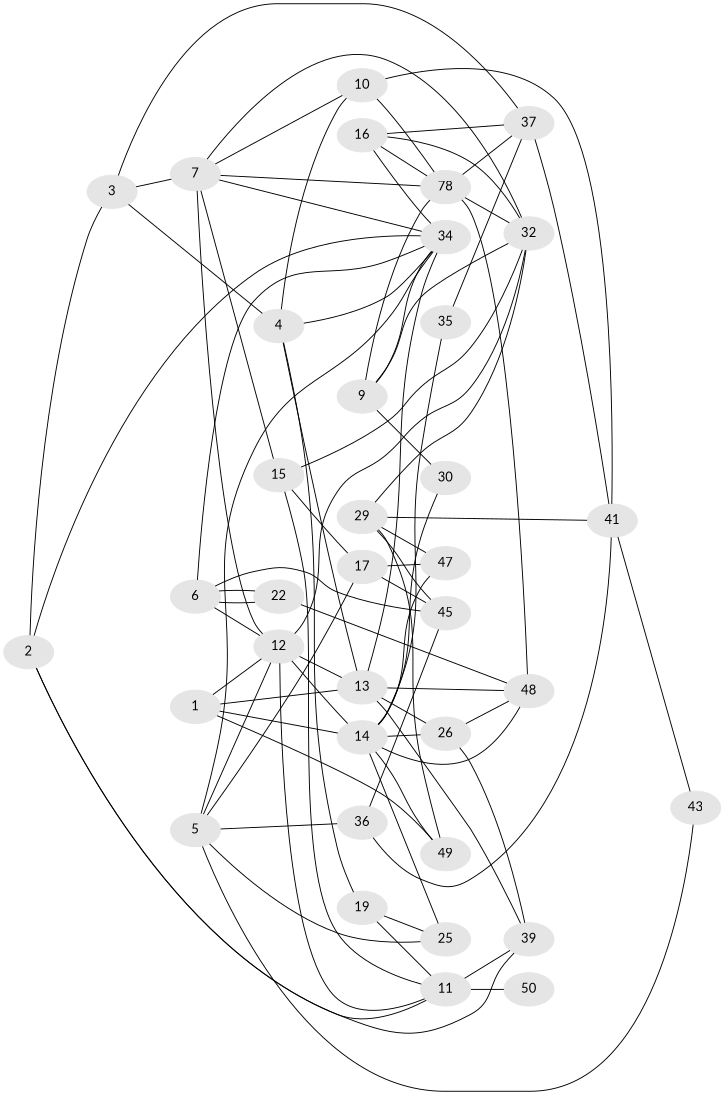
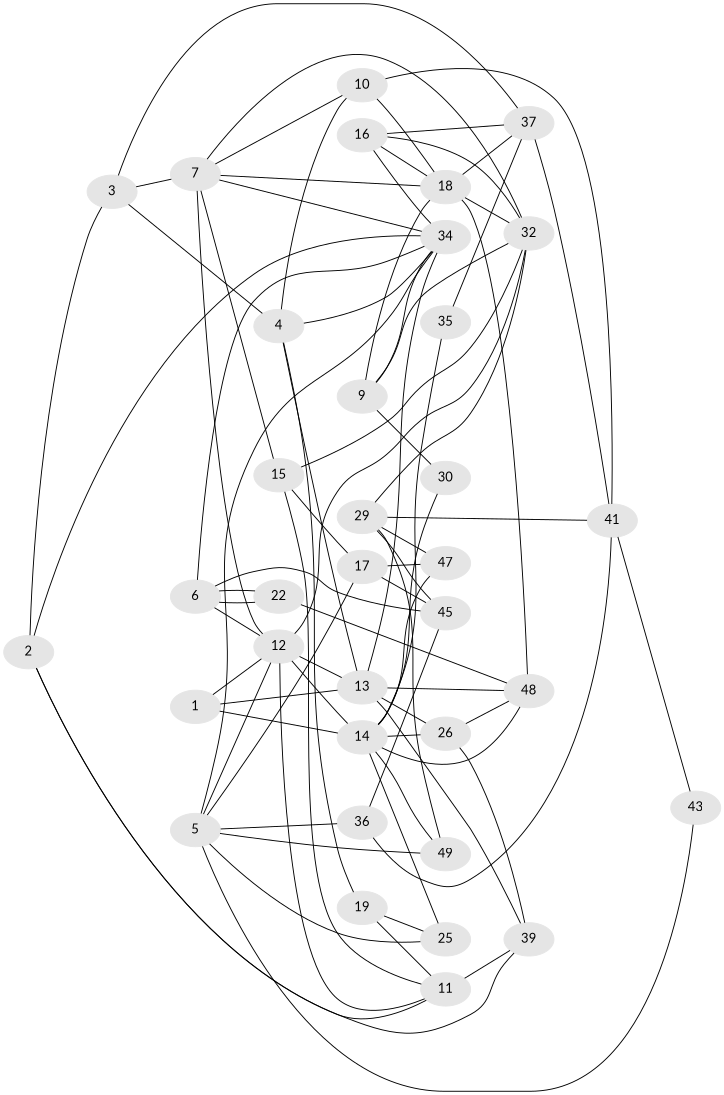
(446, 187) -> (446, 187)
(331, 767) -> (320, 846)
(529, 989) -> none
